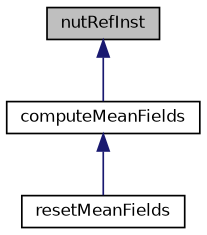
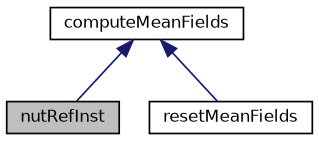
(103, 79) -> (99, 77)
